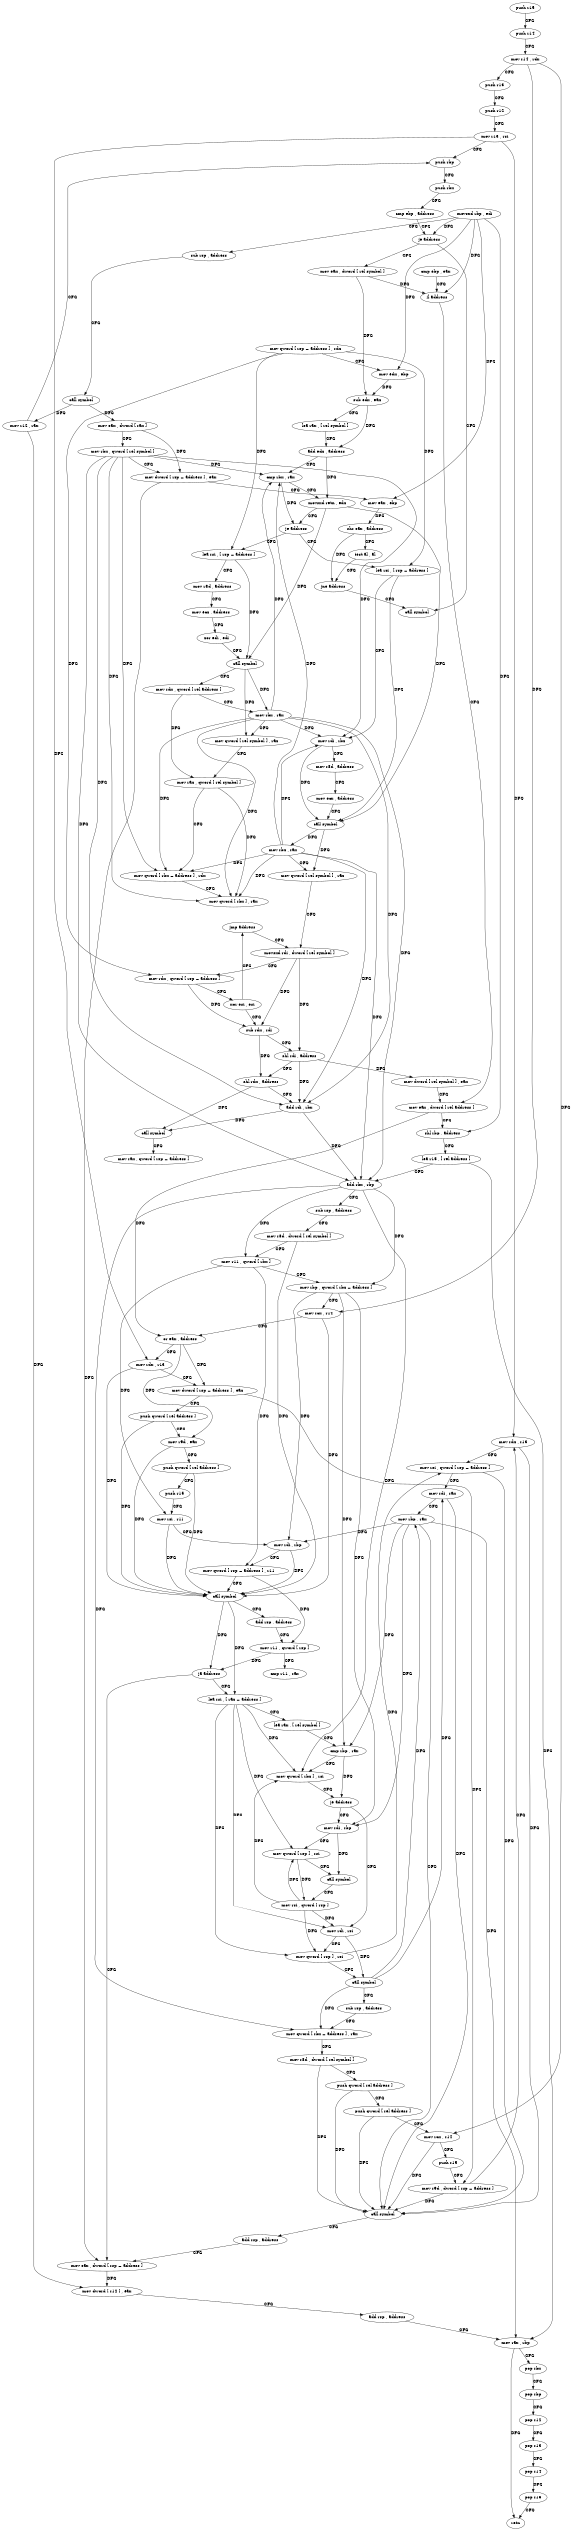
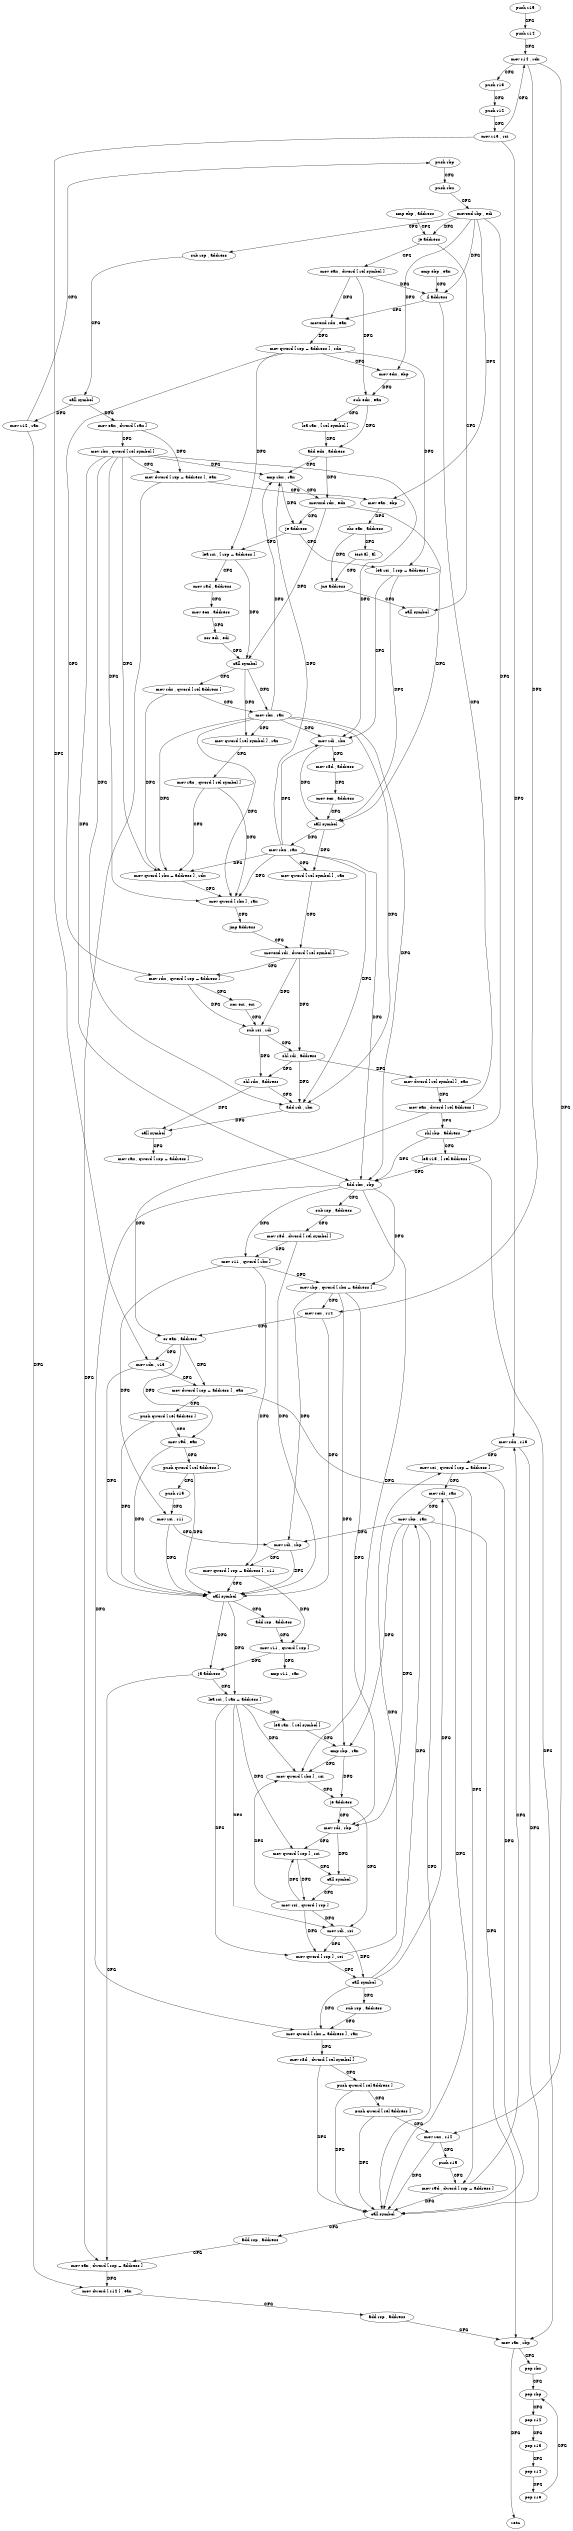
(471, 149) -> (517, 102)
(431, 200) -> (458, 200)
none -> (329, 323)
(327, 503) -> (327, 503)
(73, 664) -> (73, 664)
(171, 736) -> (146, 779)
(242, 968) -> (237, 913)
(259, 1030) -> (259, 1030)
(329, 1145) -> (399, 1154)
(525, 2509) -> (558, 2447)
